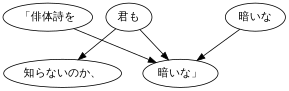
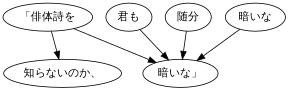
none -> (188, 17)
(97, 44) -> (54, 41)
